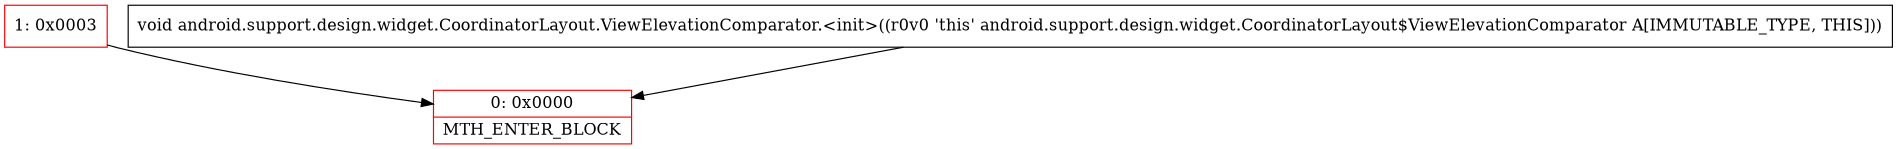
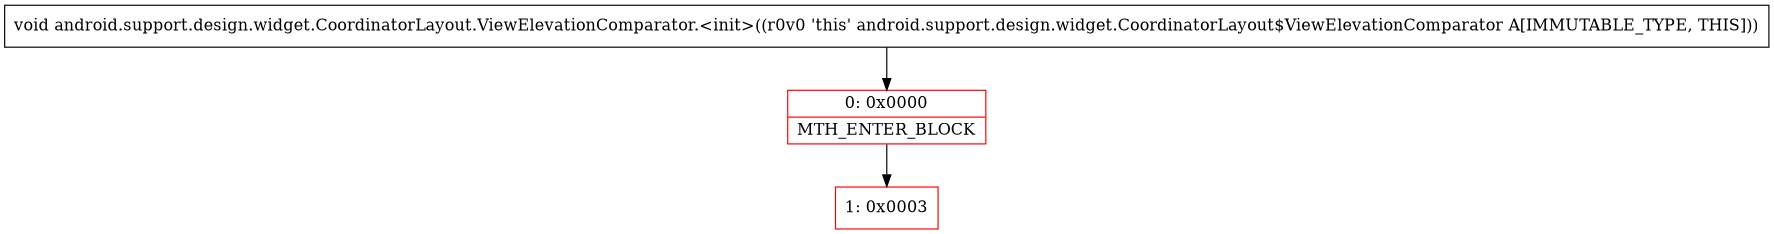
(264, 78) -> (887, 159)
